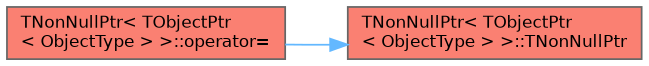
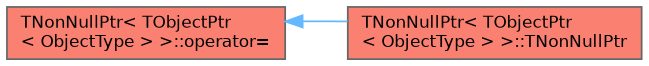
(308, 45) -> (325, 21)
